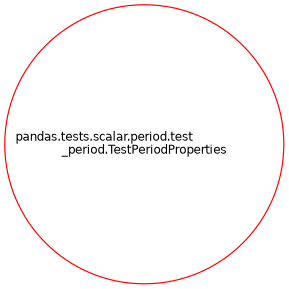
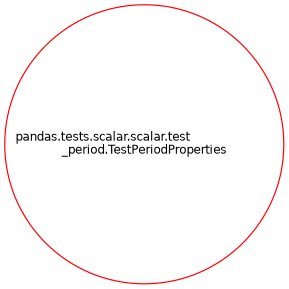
(144, 144) -> (144, 144)
